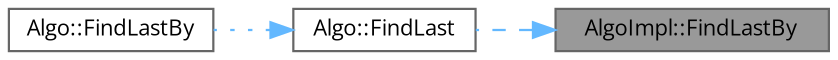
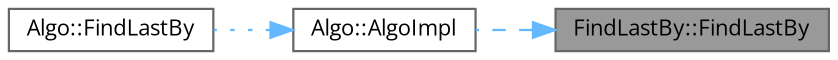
(384, 30) -> (384, 30)
(692, 30) -> (692, 30)
